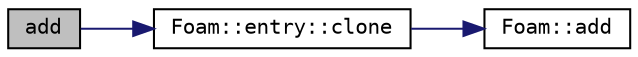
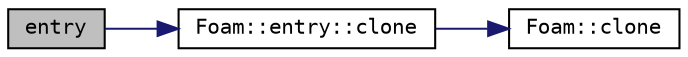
(44, 29) -> (56, 29)
(557, 29) -> (594, 29)
